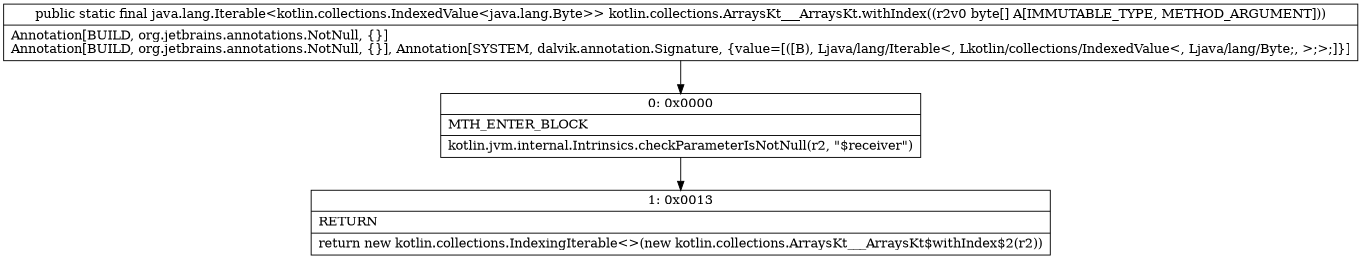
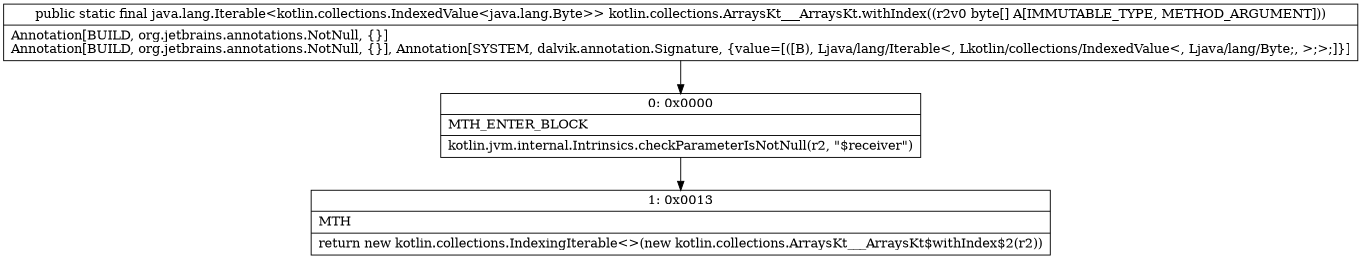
(348, 222) -> (335, 222)
